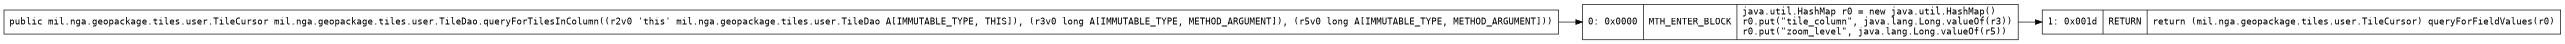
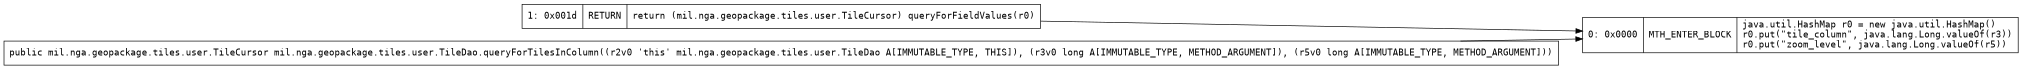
(2027, 22) -> (1308, 26)
